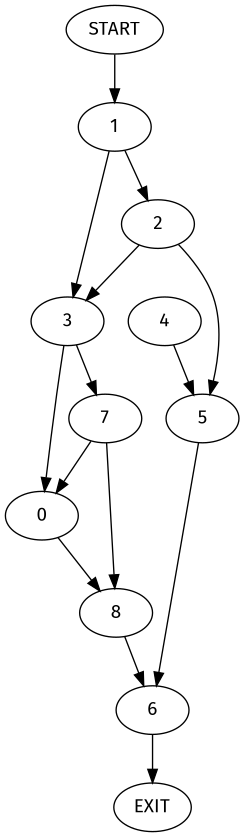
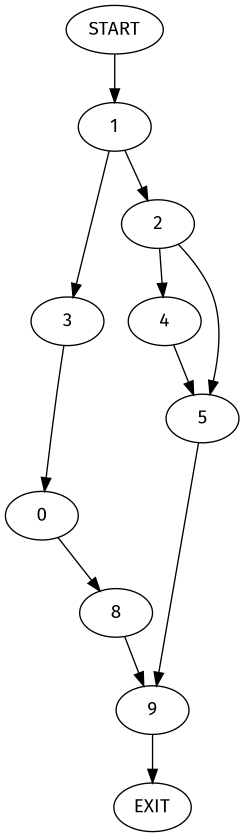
(118, 268) -> (161, 266)
(105, 418) -> none
(153, 710) -> (153, 710)
